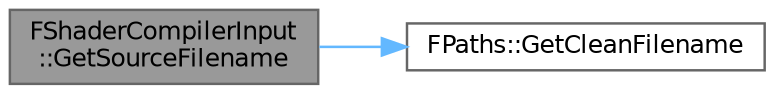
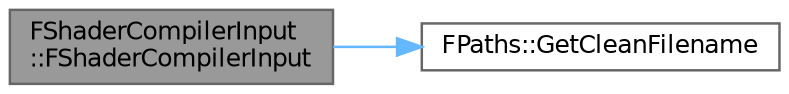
(164, 47) -> (171, 47)
